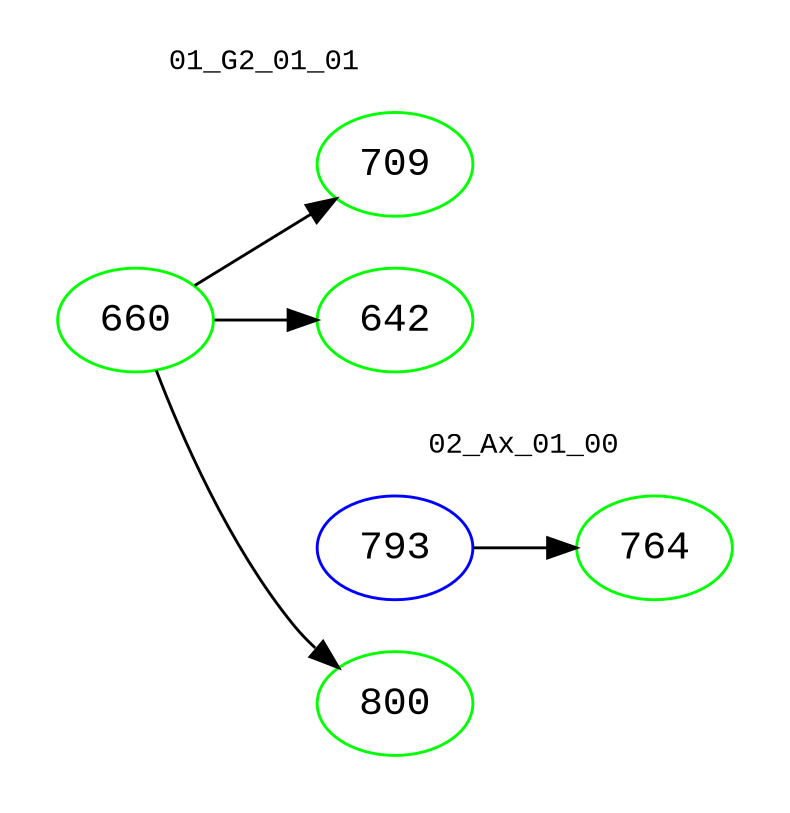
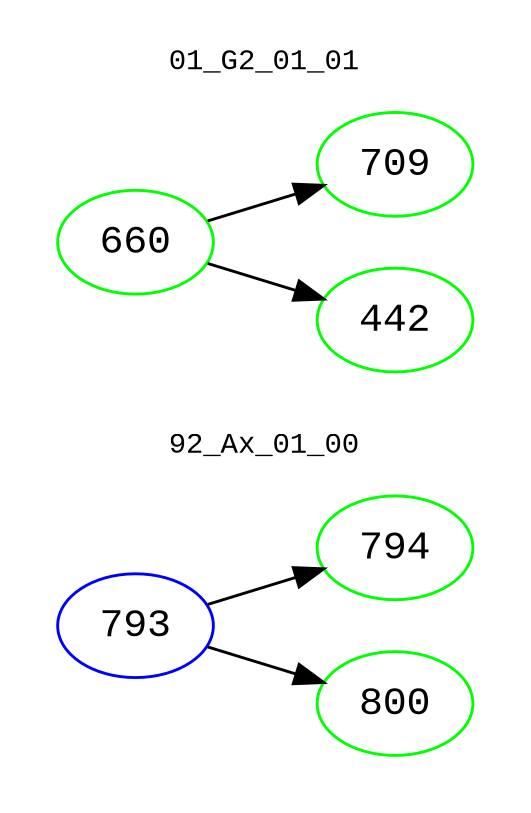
(395, 320) -> (395, 320)
(525, 445) -> (265, 445)
(223, 517) -> (252, 660)
(655, 548) -> (395, 548)
